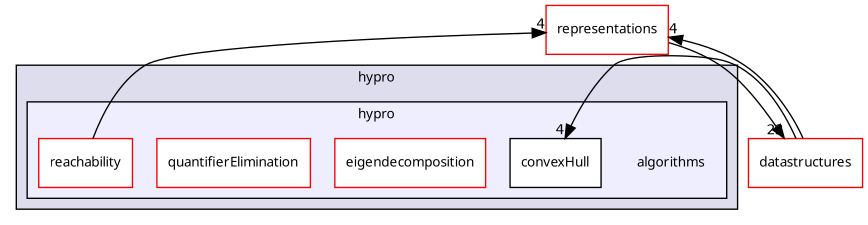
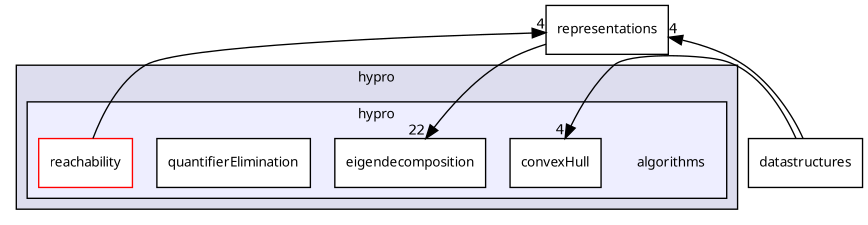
(607, 30) -> (607, 30)
(746, 88) -> (483, 76)
(234, 163) -> (234, 163)
(410, 163) -> (410, 163)
(805, 163) -> (805, 163)
